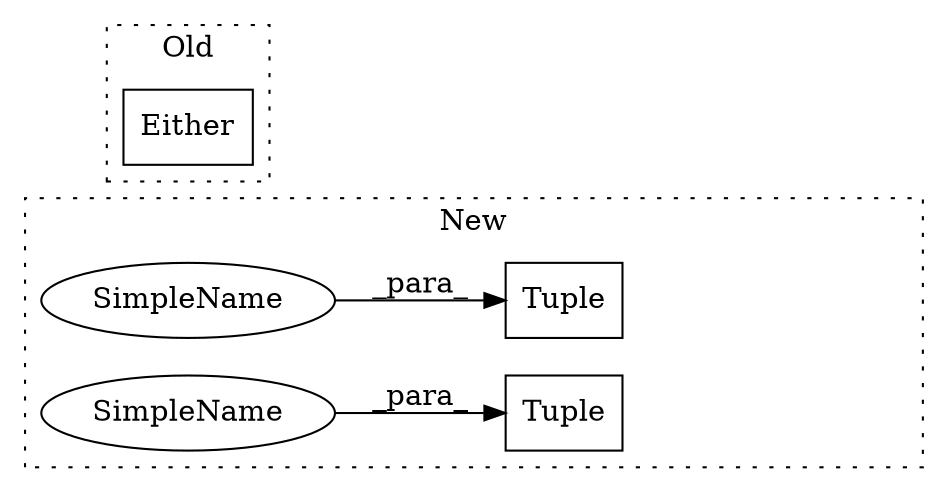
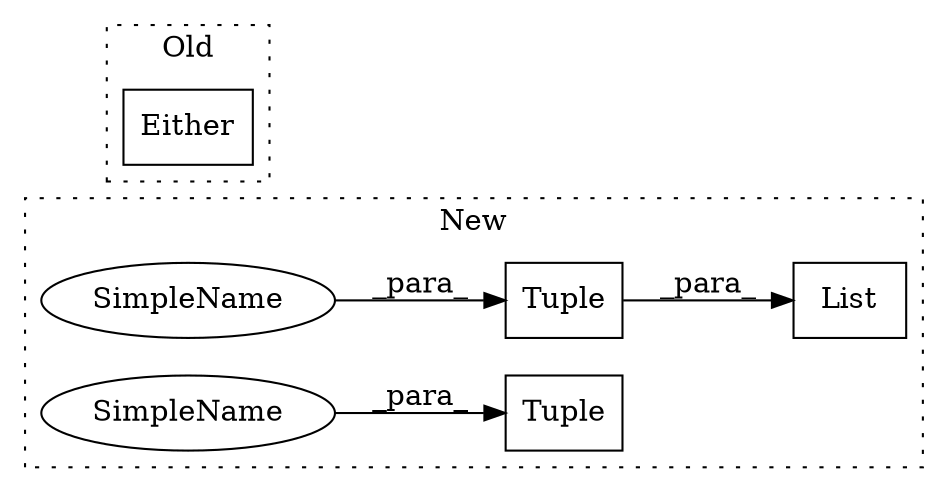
none -> (850, 300)
